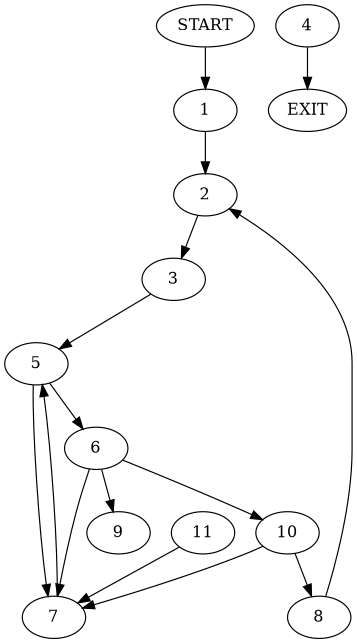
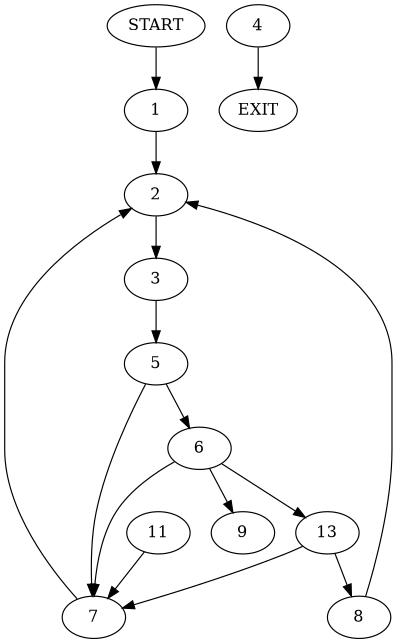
(53, 496) -> (5, 393)
(288, 533) -> (327, 533)
